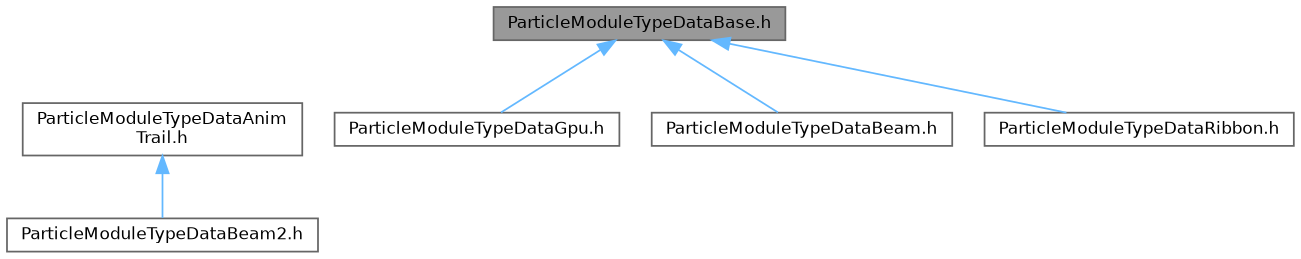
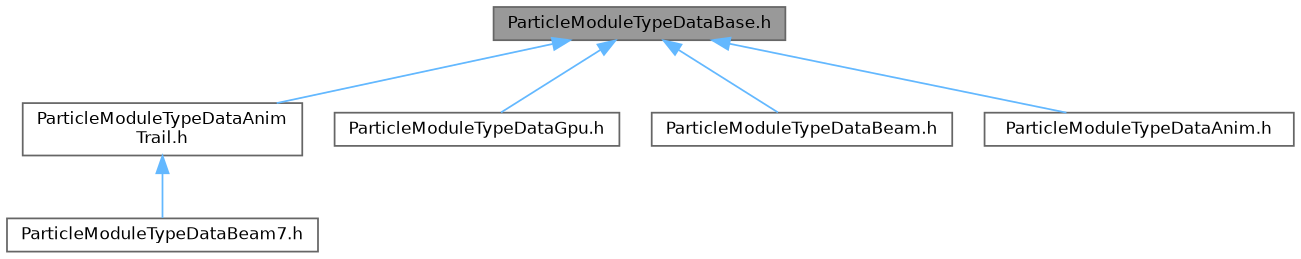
none -> (415, 73)
(1139, 129) -> (1139, 129)
(162, 235) -> (162, 235)
